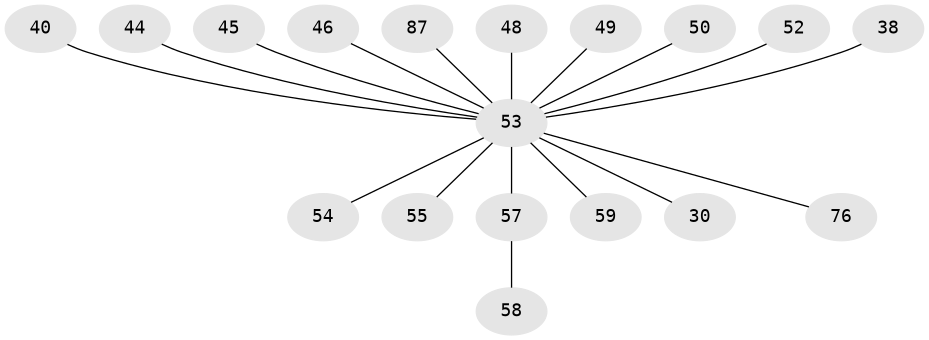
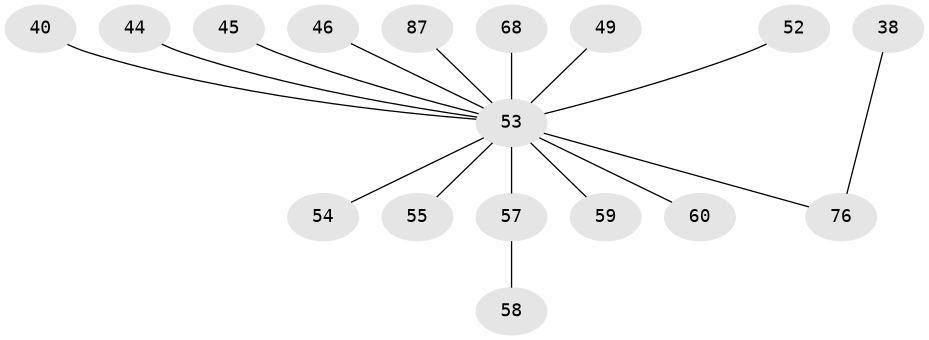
(512, 29) -> (512, 29)
(700, 29) -> none
(706, 89) -> (865, 123)
(700, 217) -> (700, 217)
